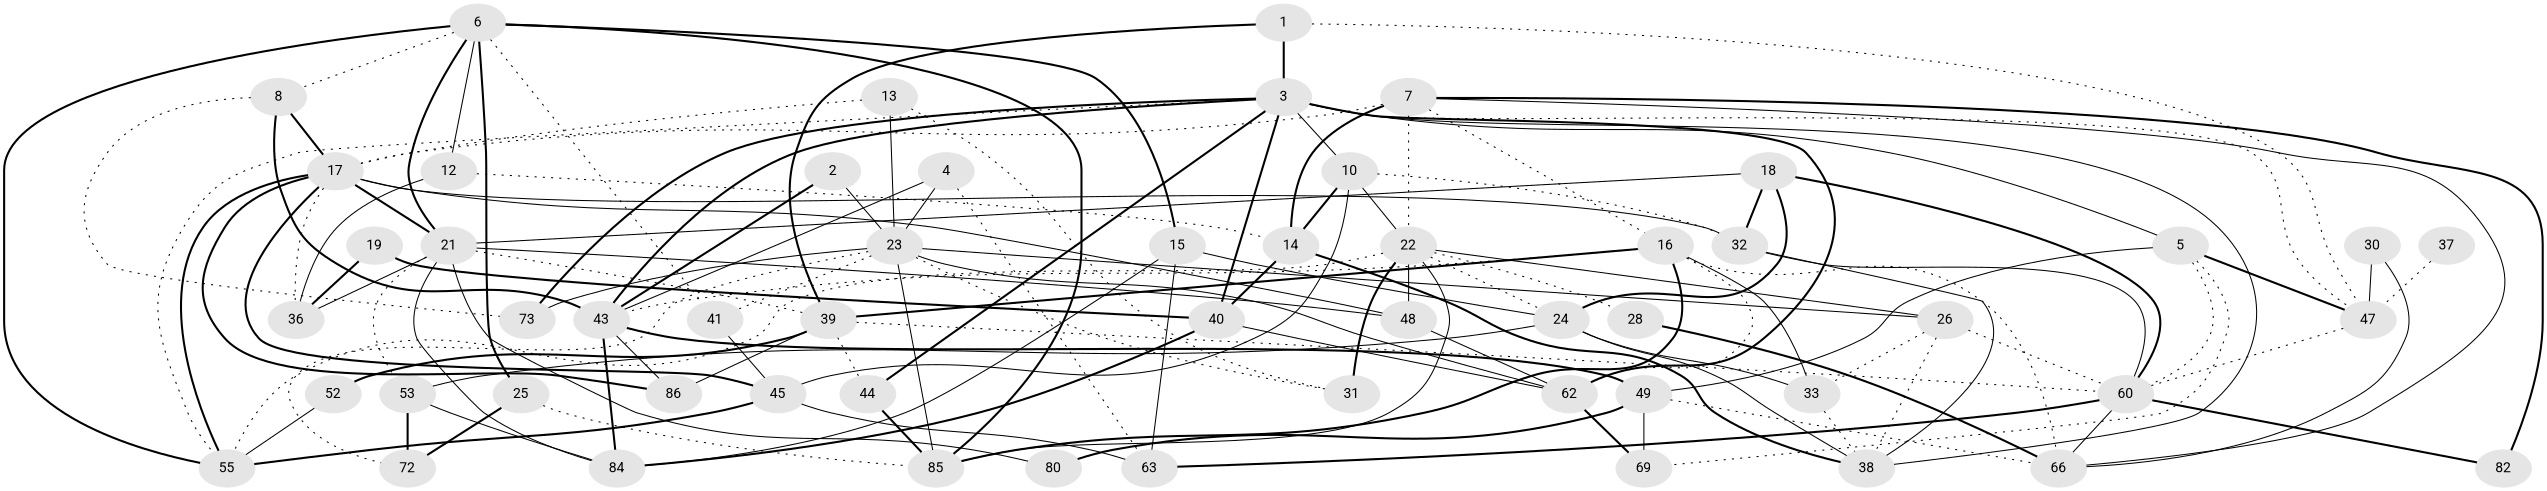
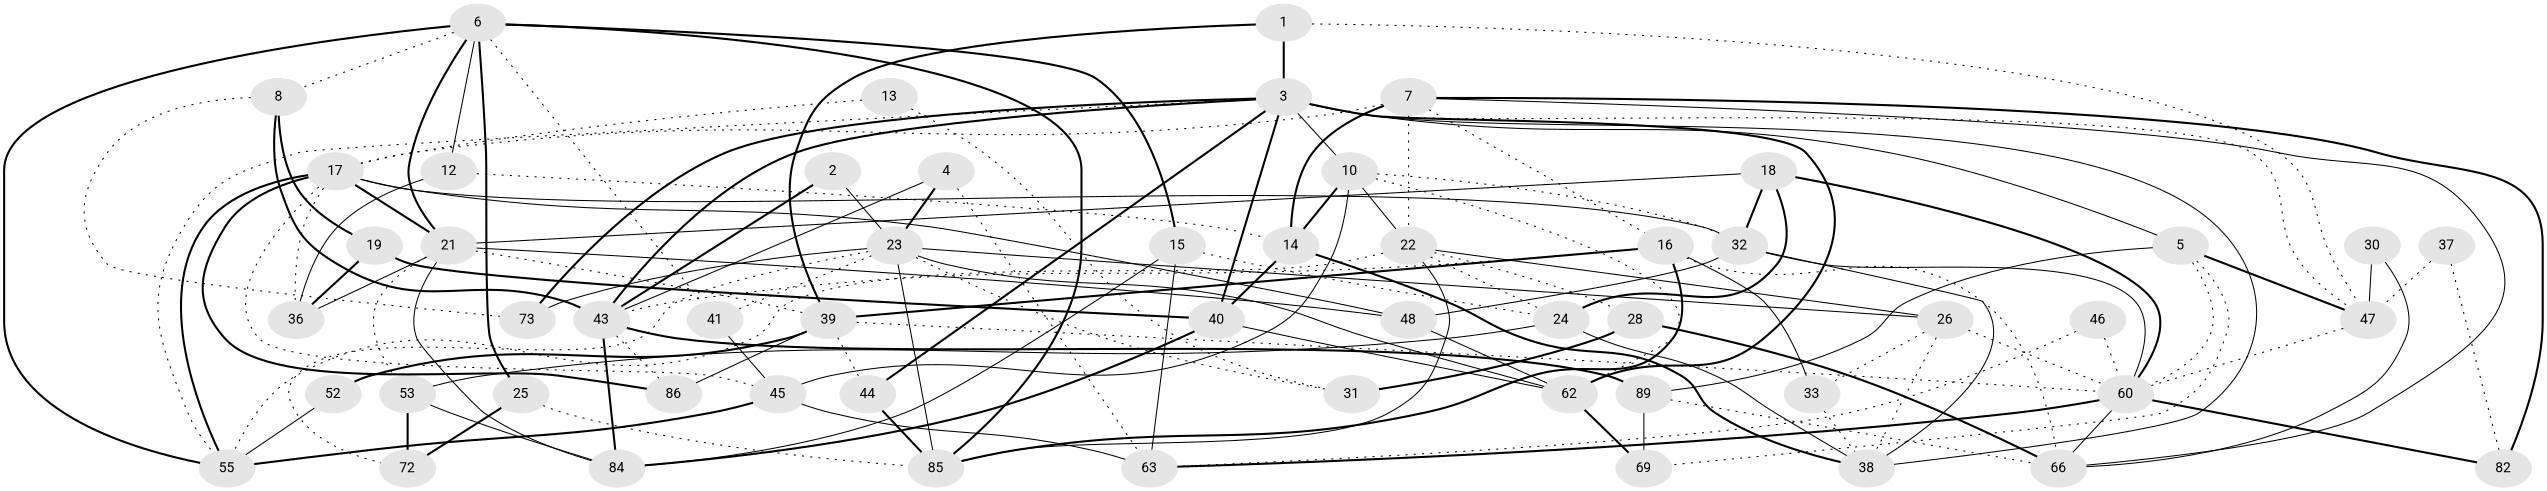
(307, 134) -> (298, 190)
(892, 171) -> none
(920, 208) -> (920, 208)
(1409, 276) -> (1592, 288)
(1385, 289) -> (1377, 288)
none -> (2098, 320)
(1364, 322) -> (1451, 376)
(1747, 337) -> (1583, 245)
(630, 350) -> (630, 350)
none -> (2475, 357)
(1685, 360) -> none
(449, 366) -> (449, 366)
(1644, 394) -> (1644, 394)
(1054, 469) -> none
